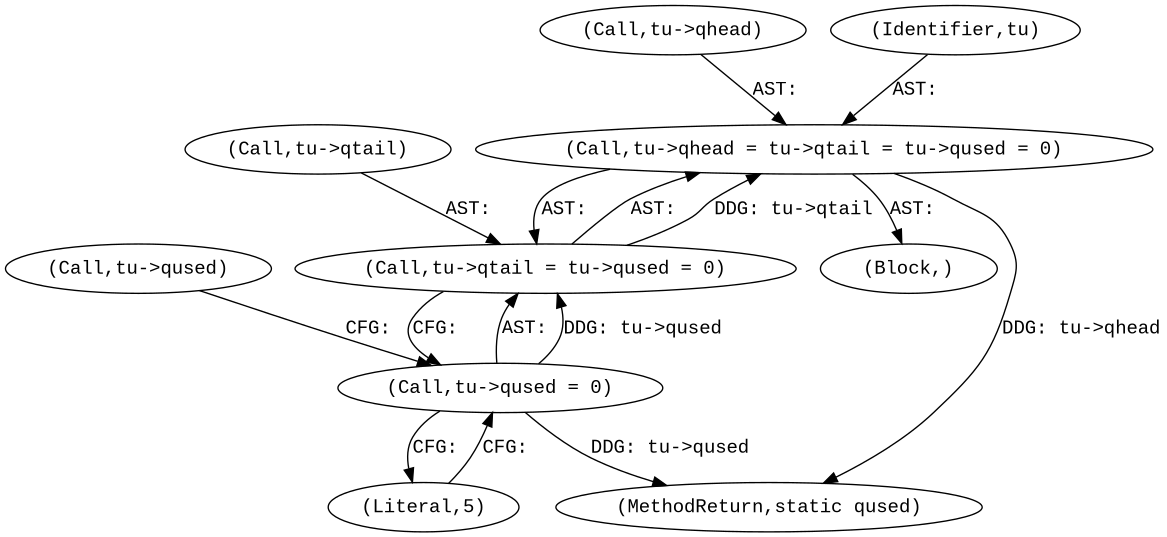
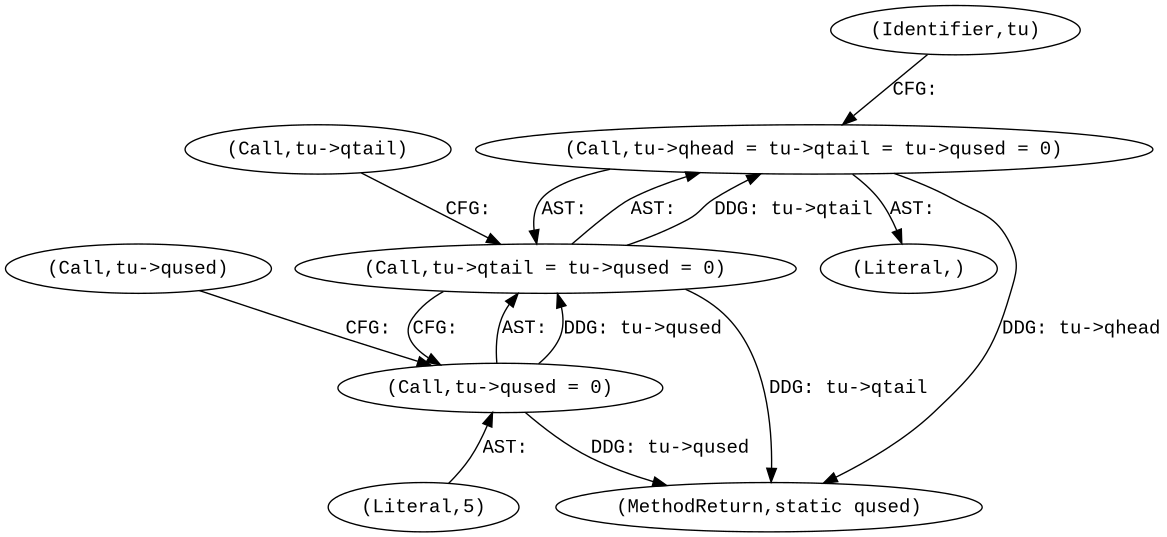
(673, 30) -> none
(921, 90) -> (921, 90)
(474, 209) -> (474, 209)
(909, 269) -> (909, 269)
none -> (756, 364)
(414, 435) -> none
(511, 448) -> (511, 448)
